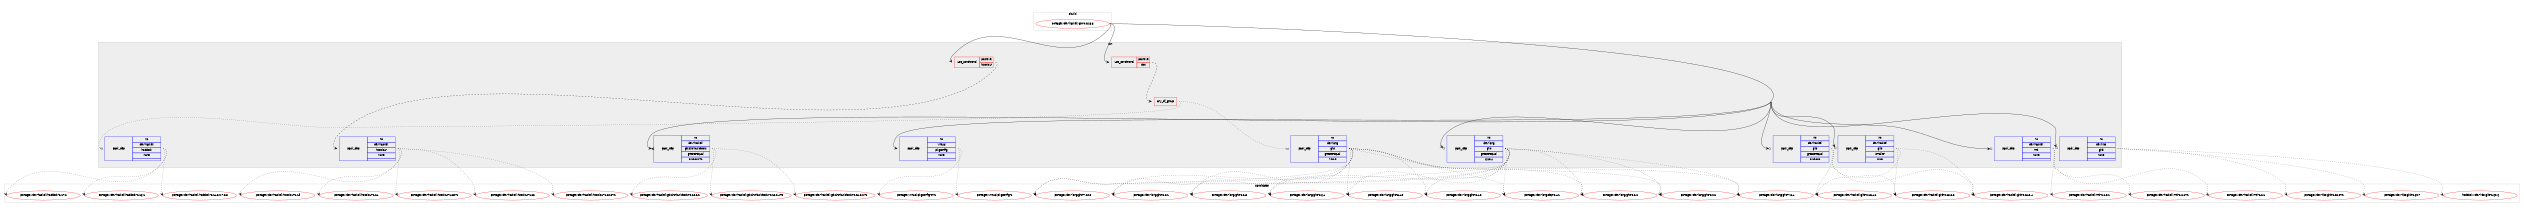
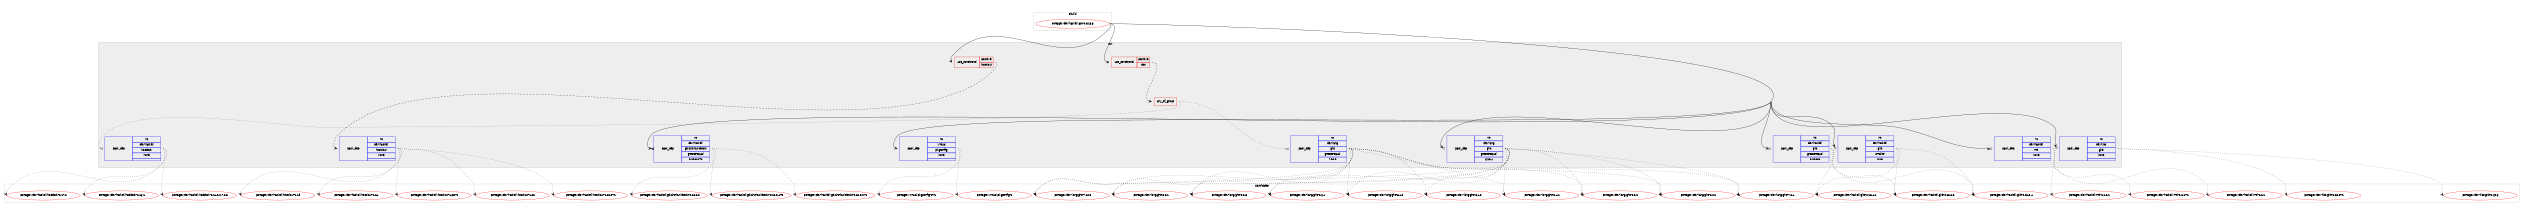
(1542, 195) -> (1542, 195)
(2402, 195) -> none
(2480, 195) -> (2480, 195)
